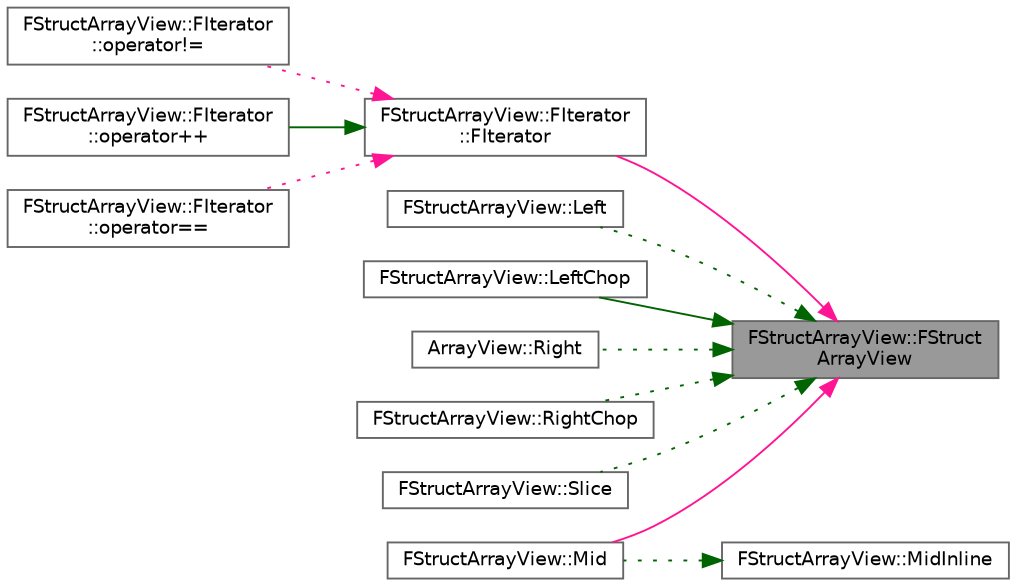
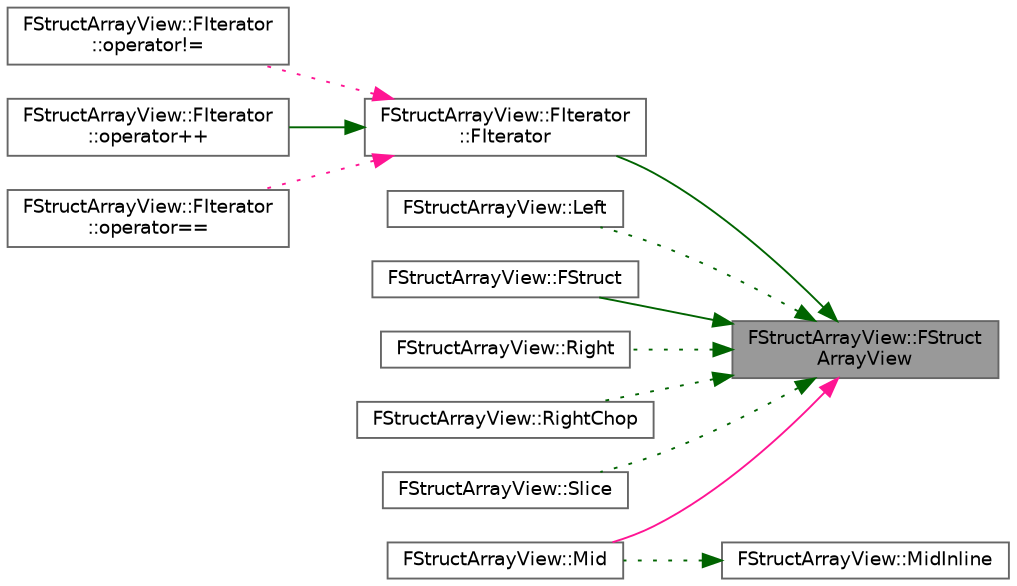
(727, 222) -> (727, 222)
(505, 279) -> (505, 279)
(505, 350) -> (505, 350)
